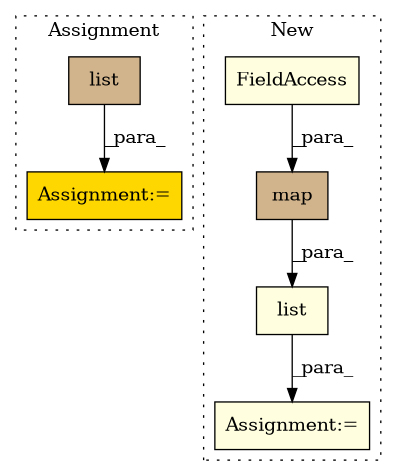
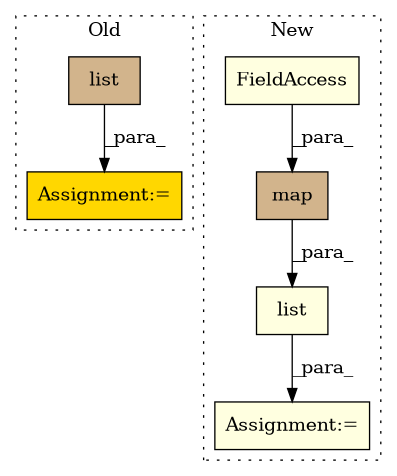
(104, 31) -> (104, 31)
